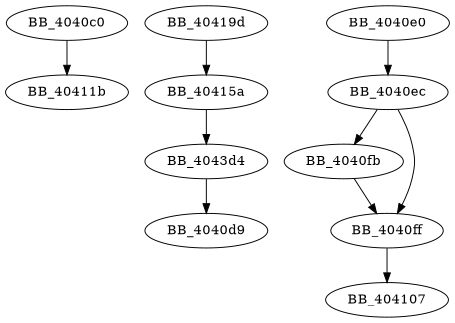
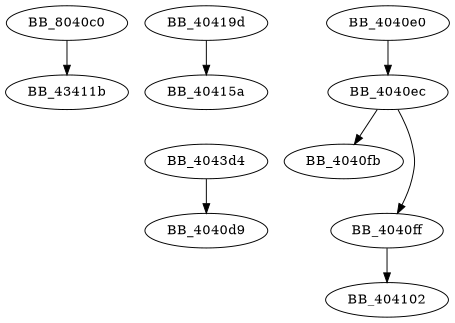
(67, 23) -> (67, 23)
(67, 92) -> (67, 92)
(206, 122) -> none
(363, 192) -> none
(387, 300) -> (387, 300)
